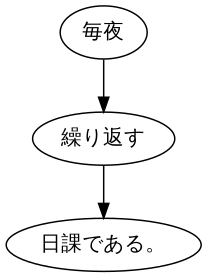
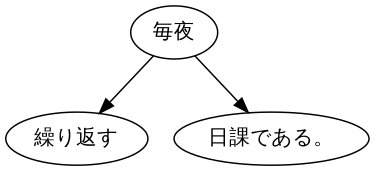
(104, 185) -> (216, 79)
